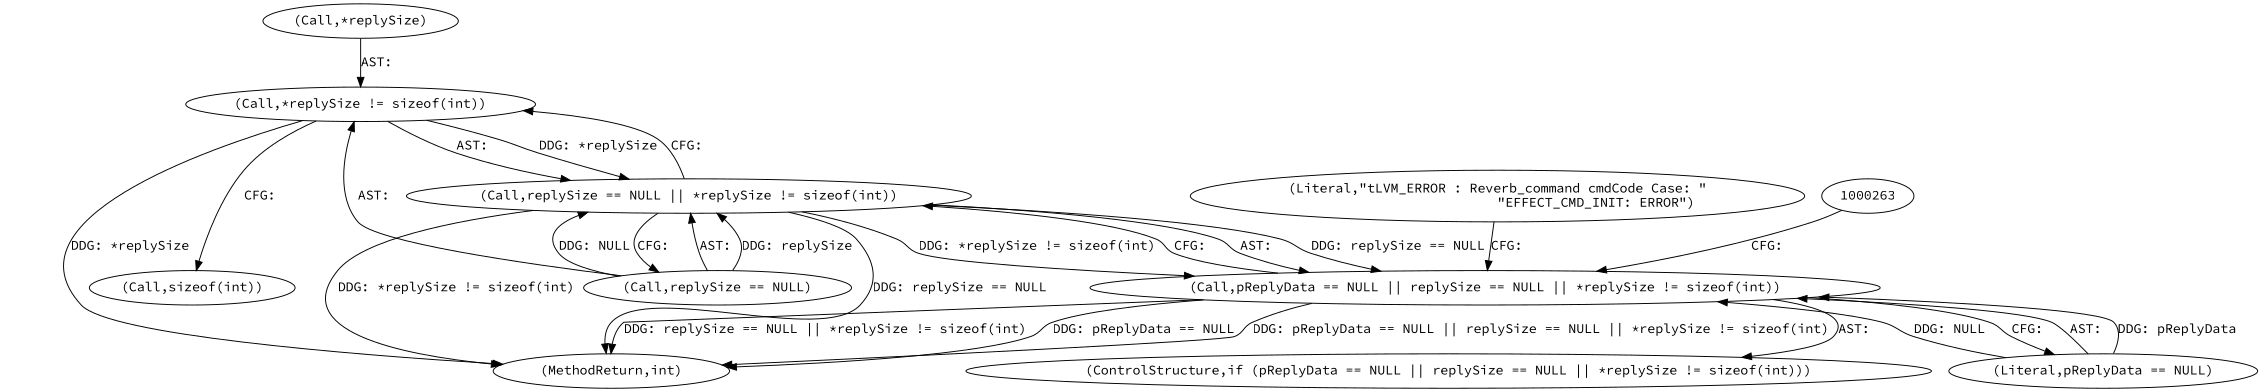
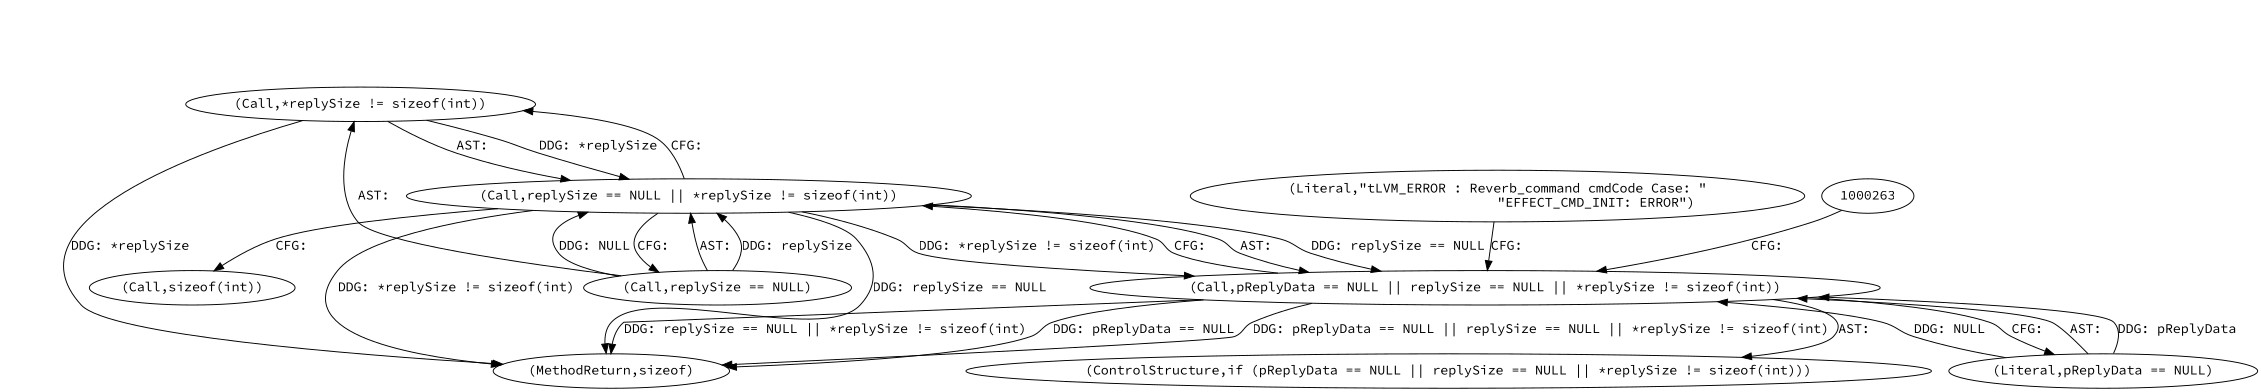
(361, 21) -> none
(240, 176) -> (349, 224)
(611, 371) -> (611, 371)
